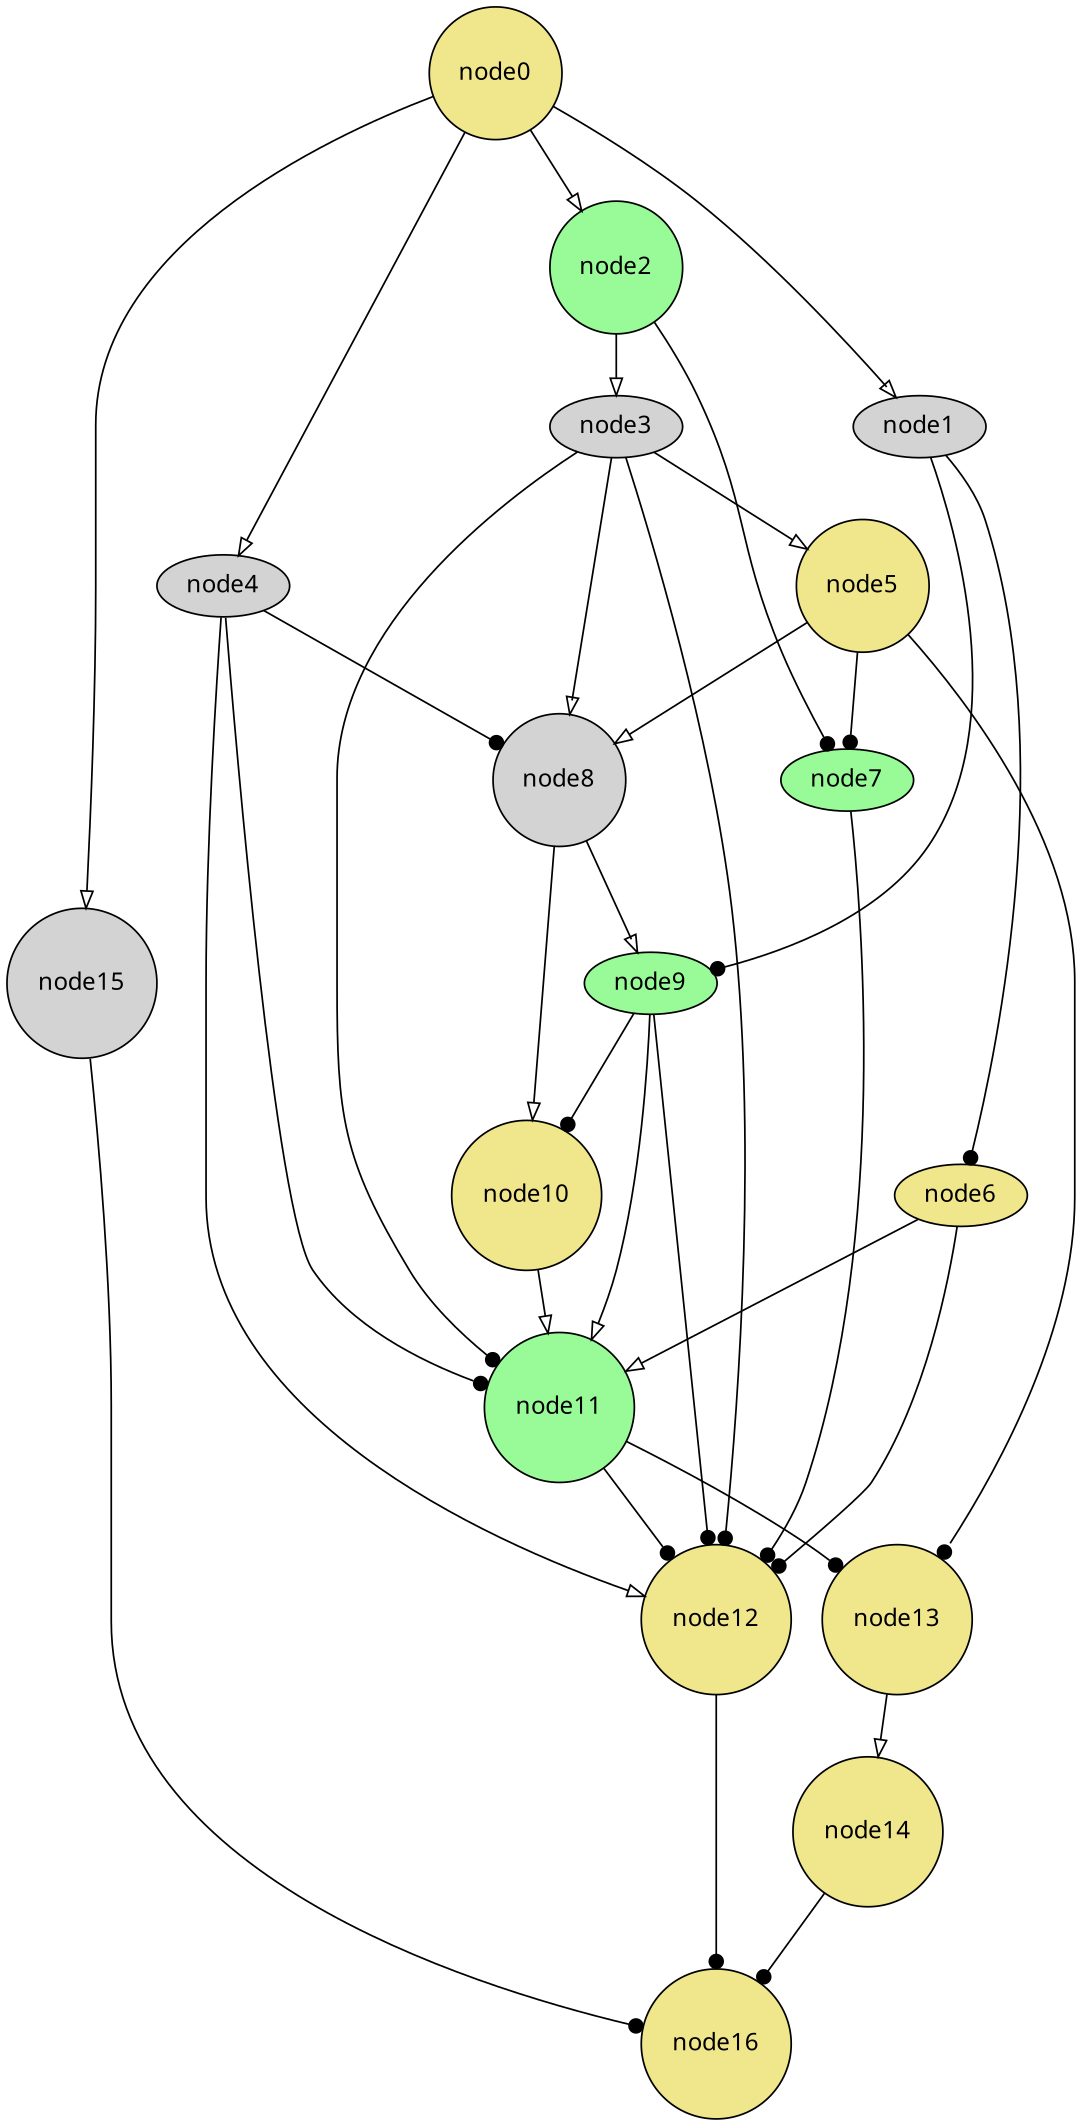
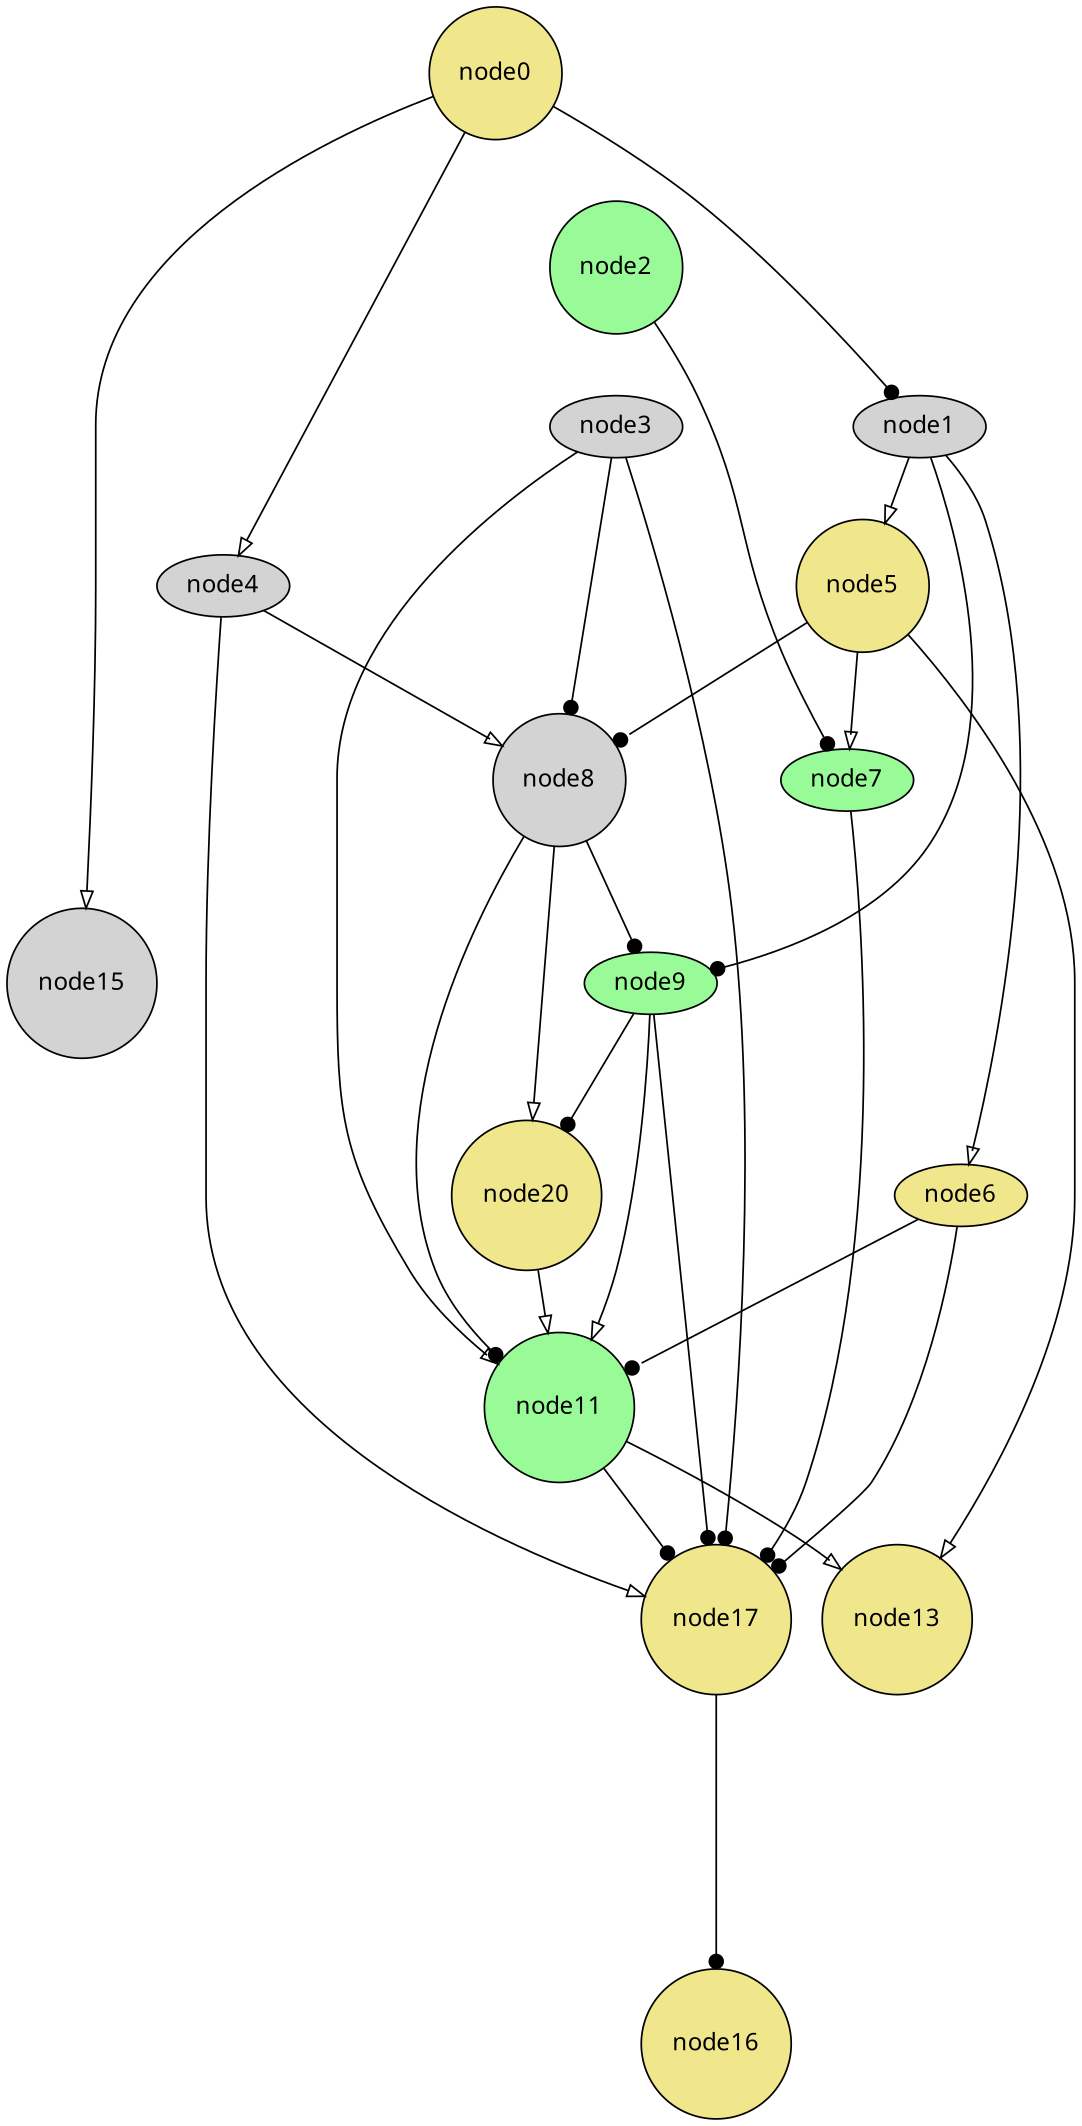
(551, 163) -> none
(733, 231) -> (733, 231)
(616, 356) -> none
(723, 496) -> (900, 482)
(592, 579) -> (592, 579)
(377, 675) -> (377, 675)
(718, 678) -> (718, 678)
(854, 693) -> (854, 693)
(1019, 816) -> (1019, 816)
(337, 879) -> (337, 879)
(609, 890) -> (609, 890)
(268, 1044) -> (423, 1093)
(1075, 1079) -> (1075, 1079)
(527, 1195) -> (527, 1195)
(780, 1291) -> (780, 1291)
(741, 1503) -> (741, 1503)
(716, 1620) -> (716, 1620)
(123, 1690) -> none
(868, 1832) -> none
